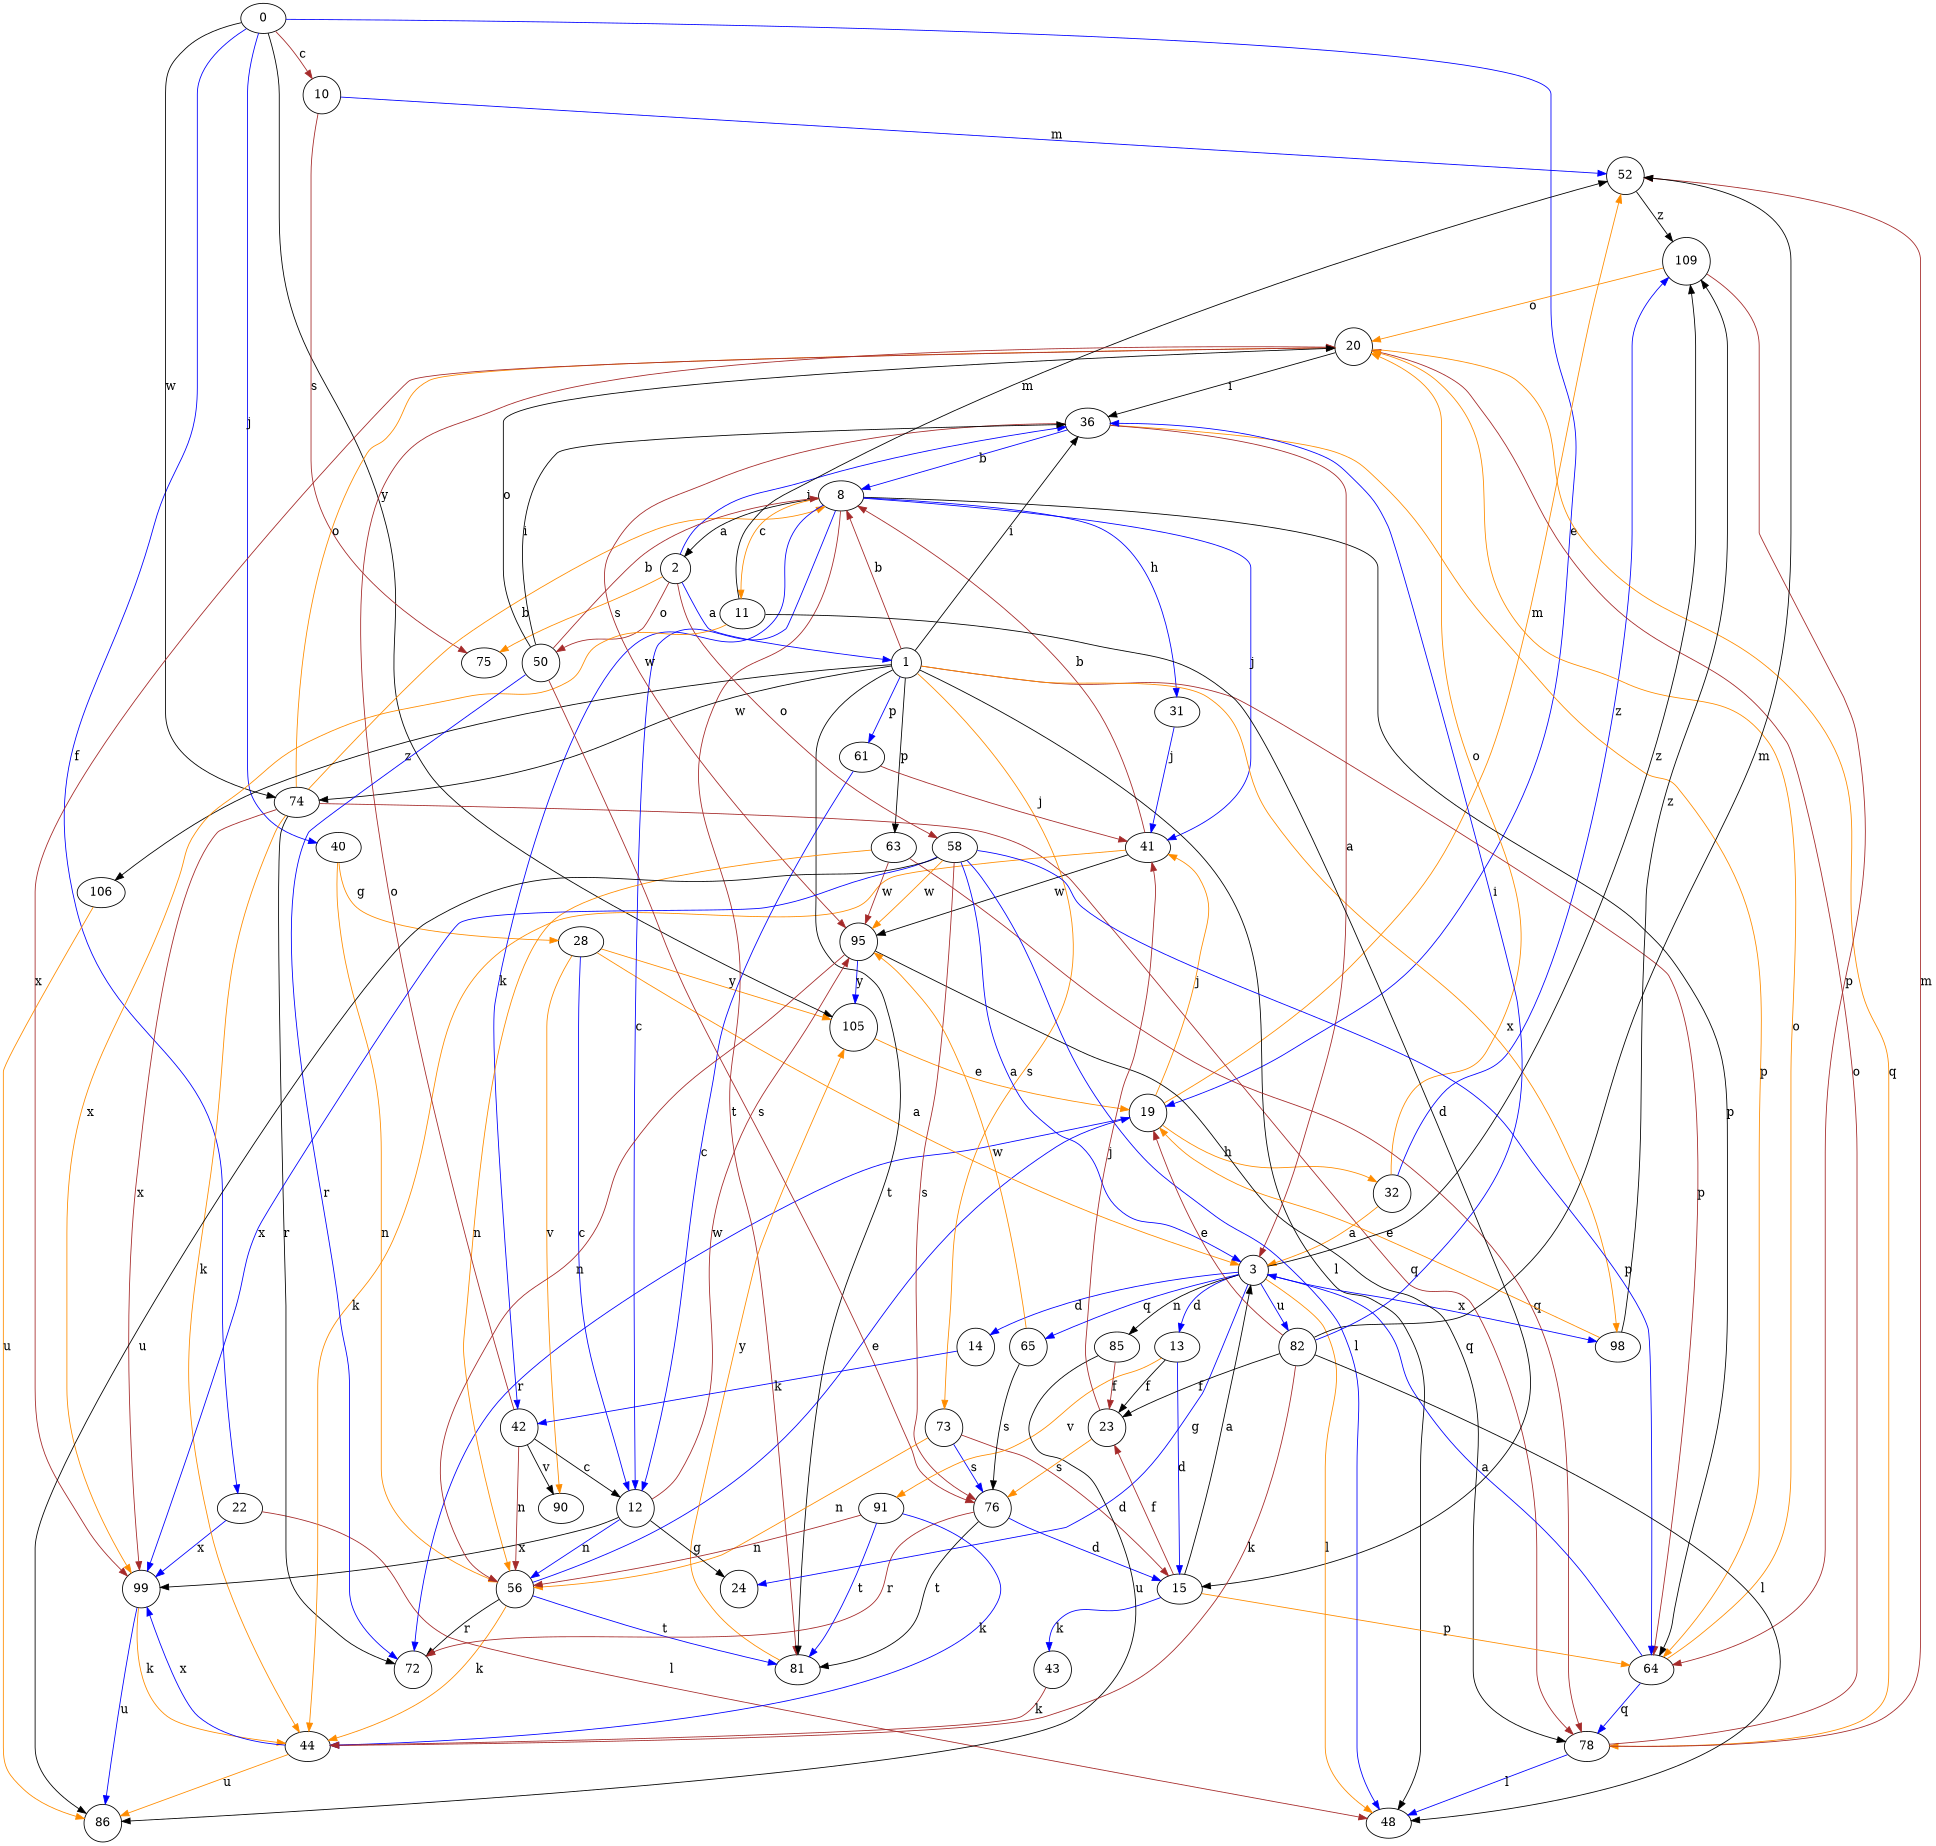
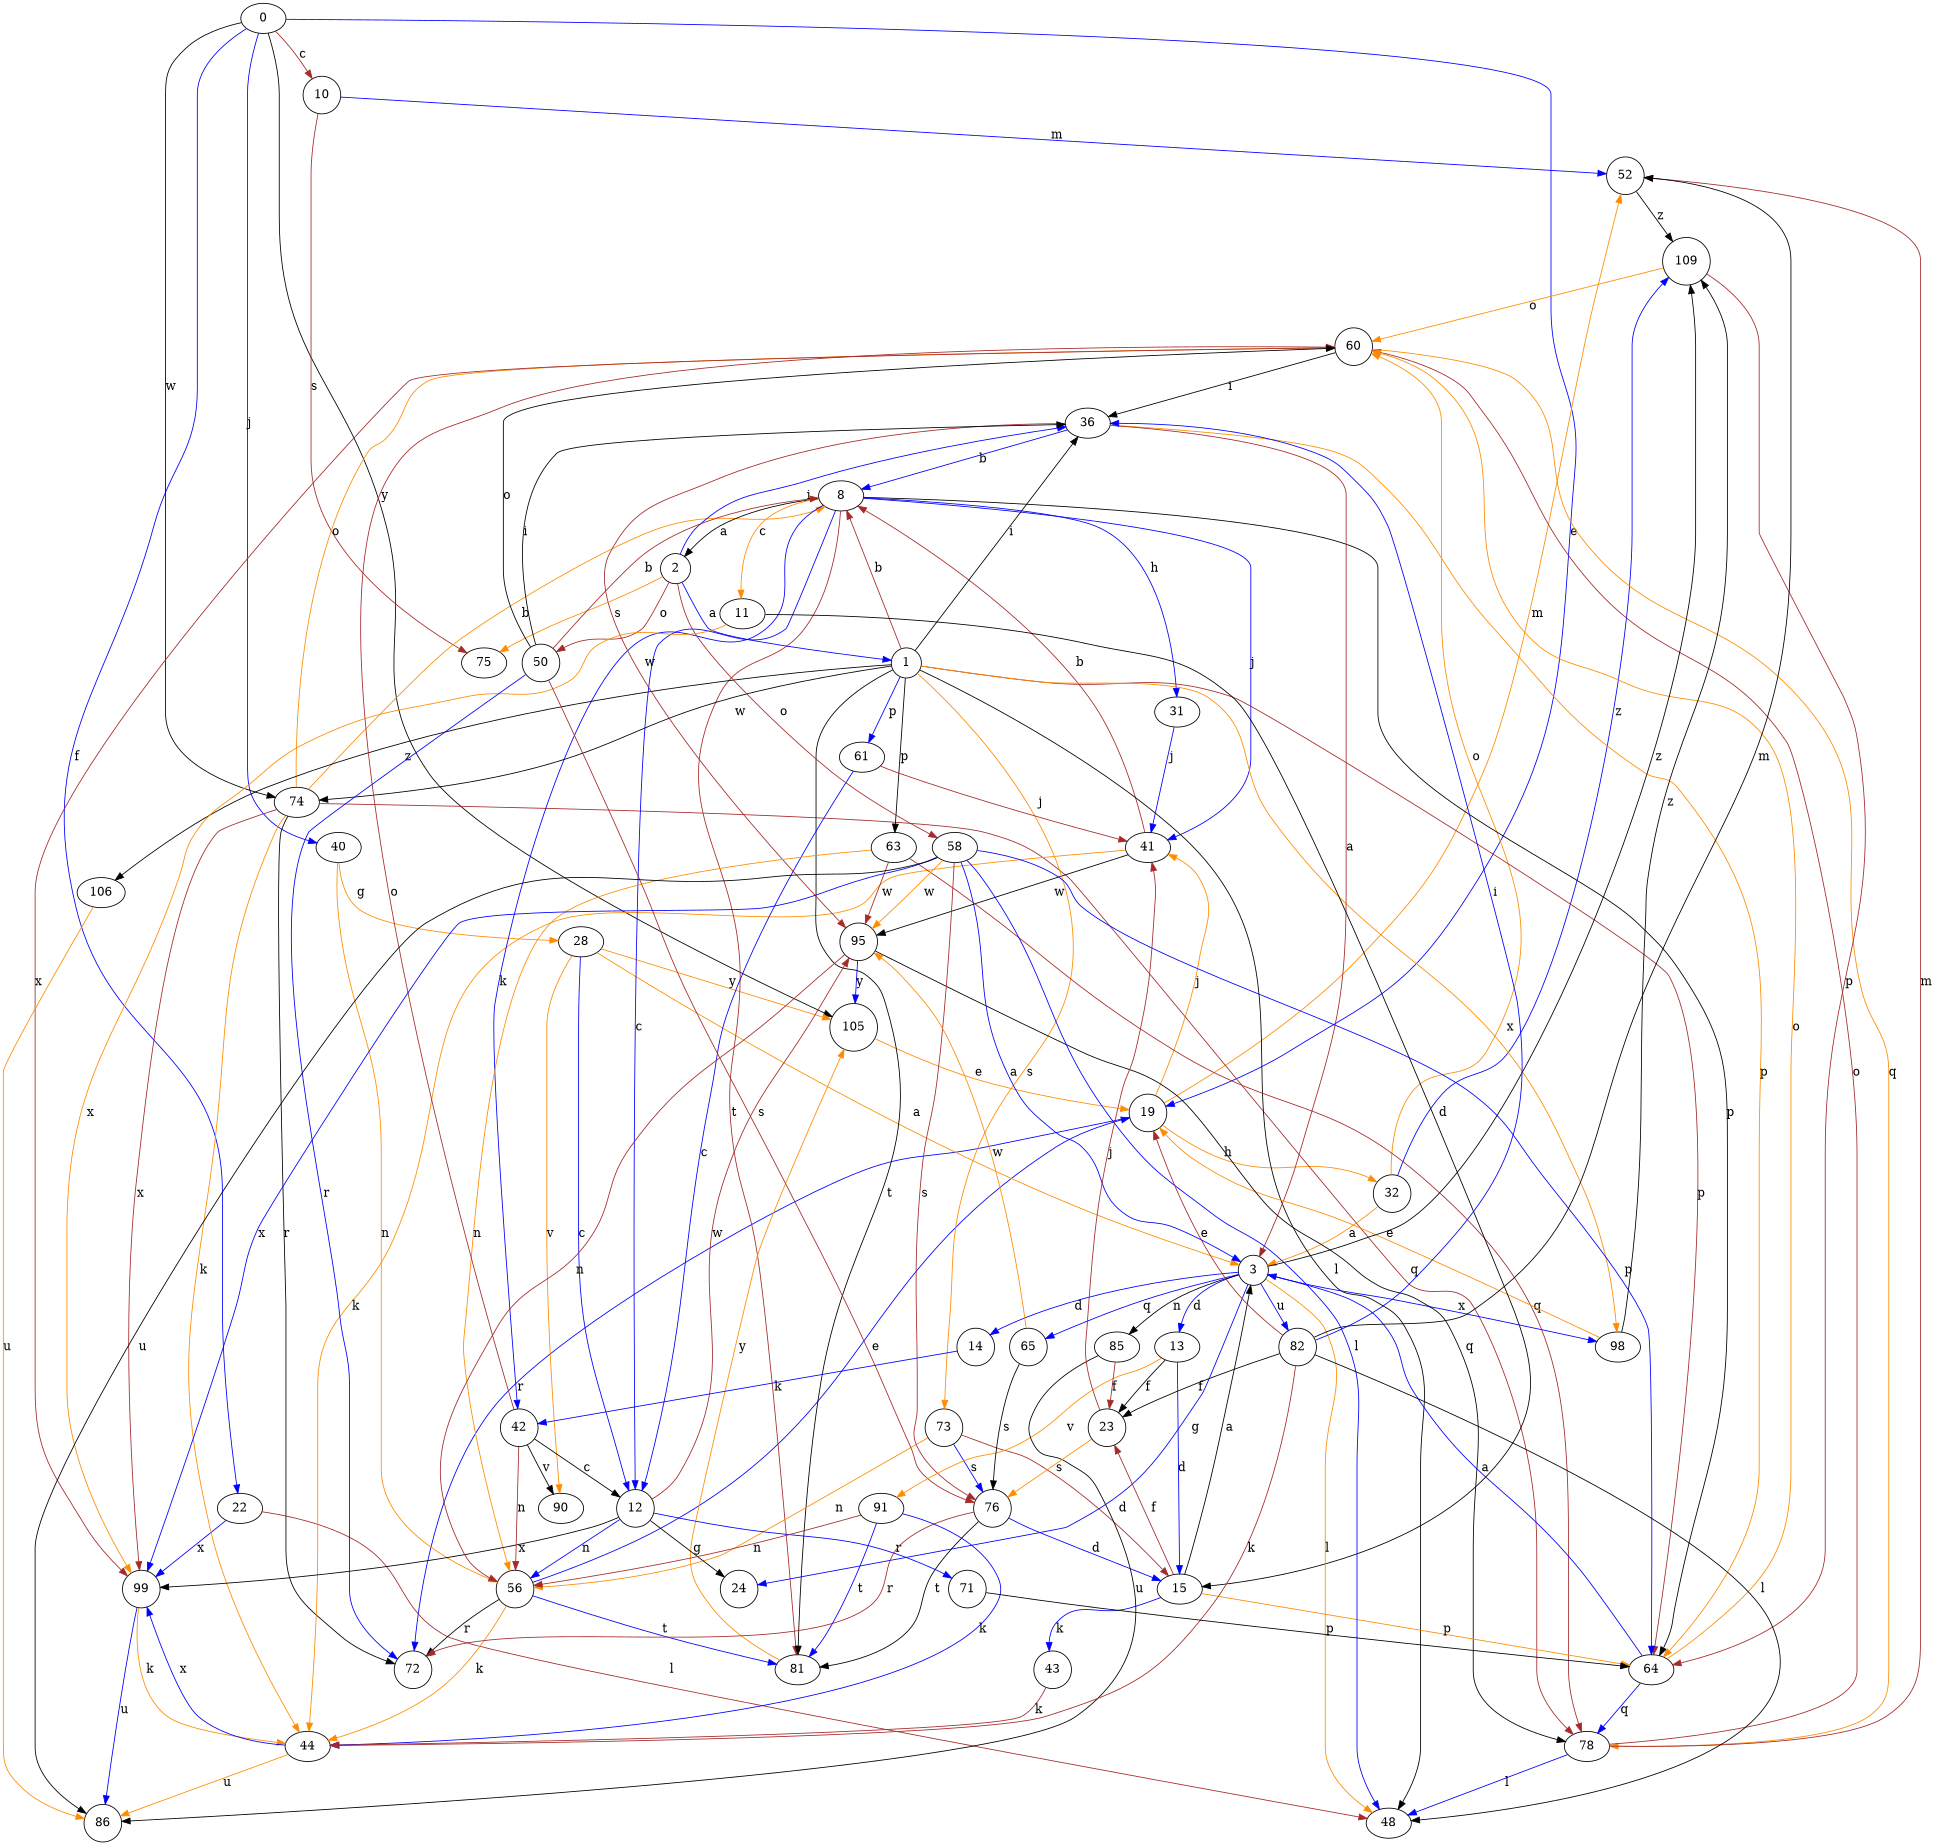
(1126, 340) -> none
(1354, 347) -> (1354, 347)
none -> (967, 1589)
